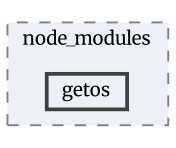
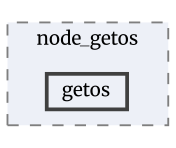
(88, 40) -> (88, 40)
